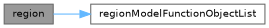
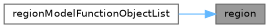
(66, 14) -> (192, 14)
